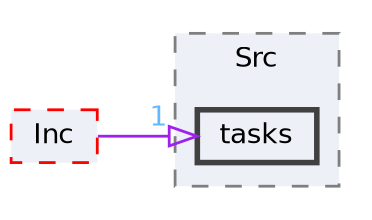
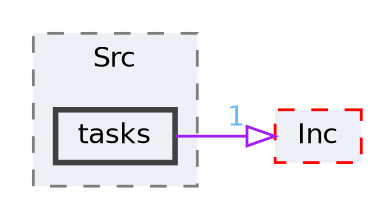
(133, 136) -> (215, 136)
